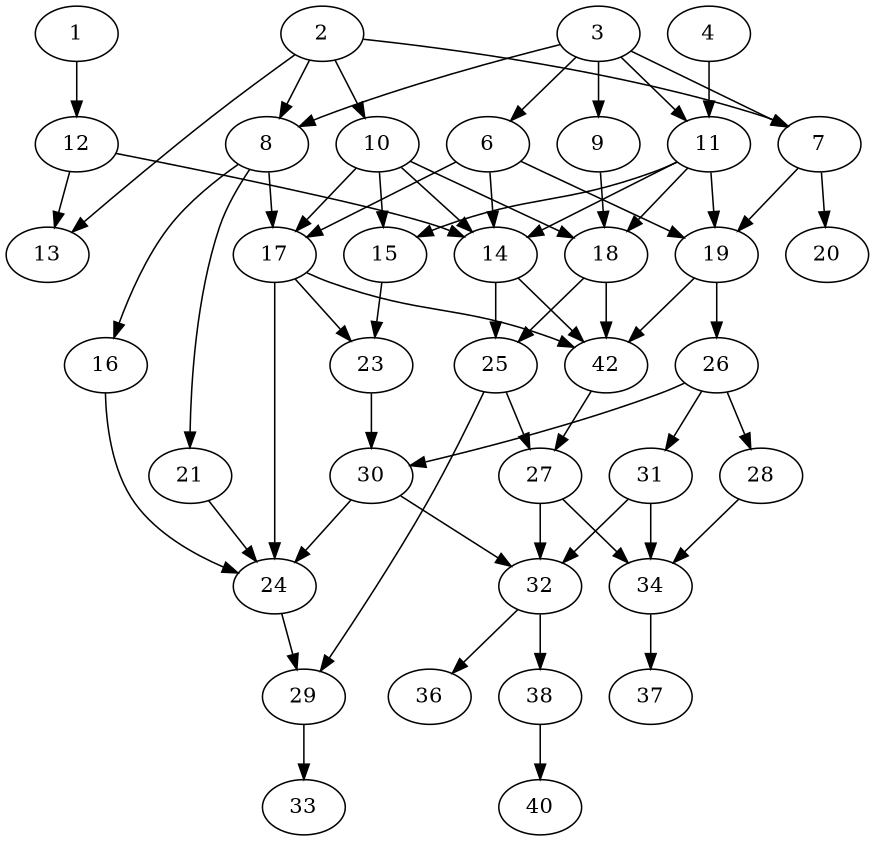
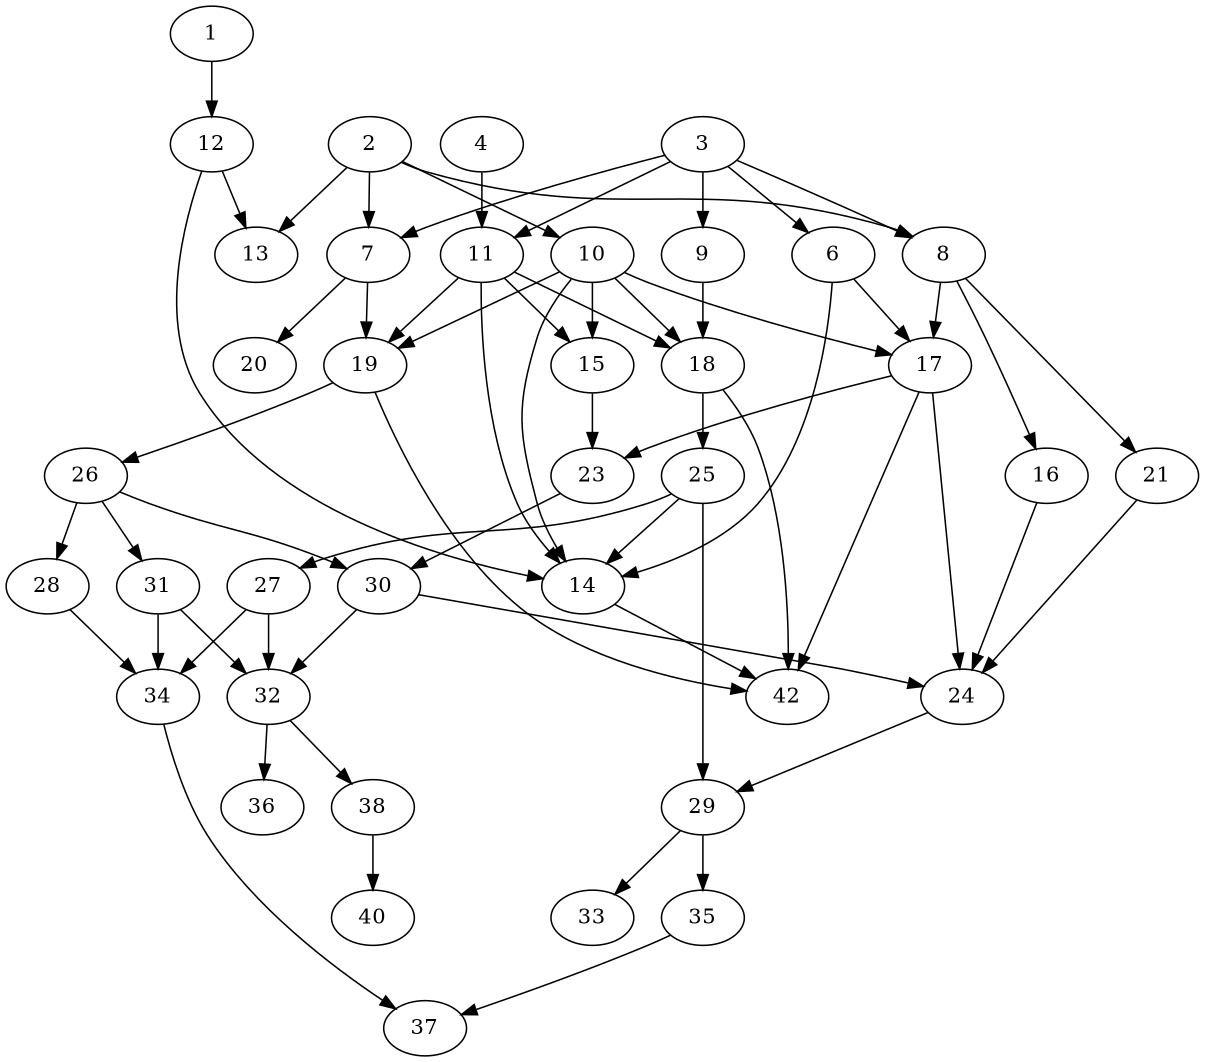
(614, 205) -> (493, 303)
(496, 302) -> (649, 526)
(579, 411) -> none
none -> (703, 918)
